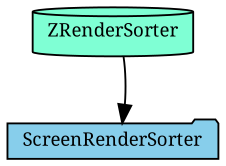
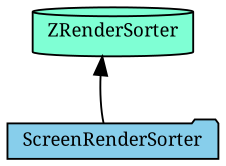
(125, 81) -> (101, 99)
